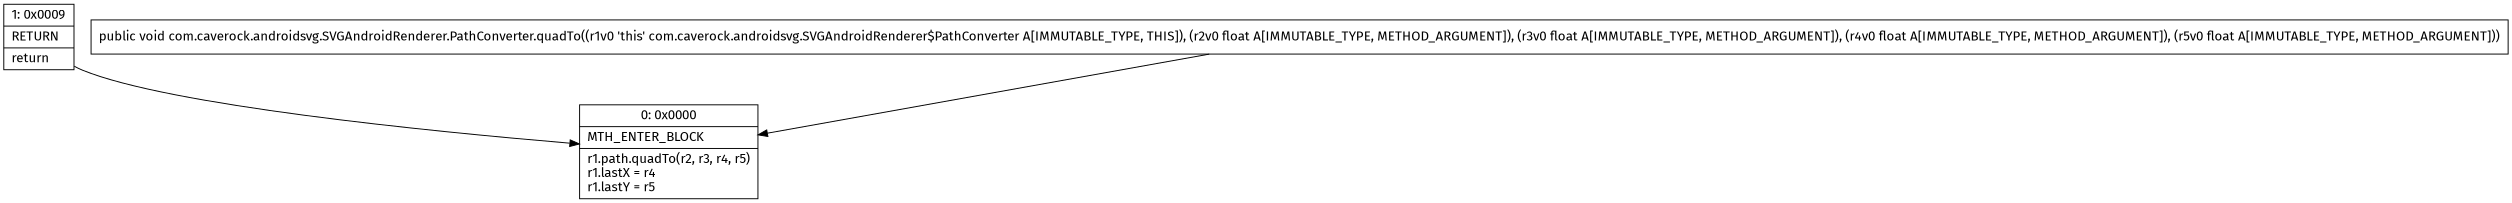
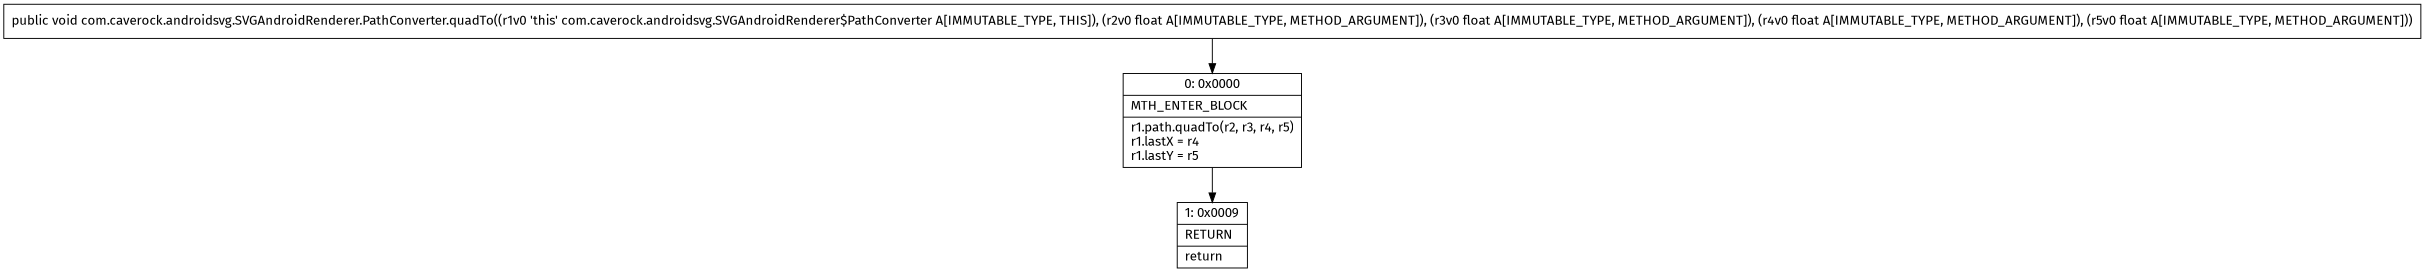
(320, 117) -> (1212, 180)
